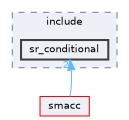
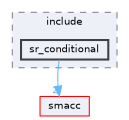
(71, 83) -> (58, 74)
